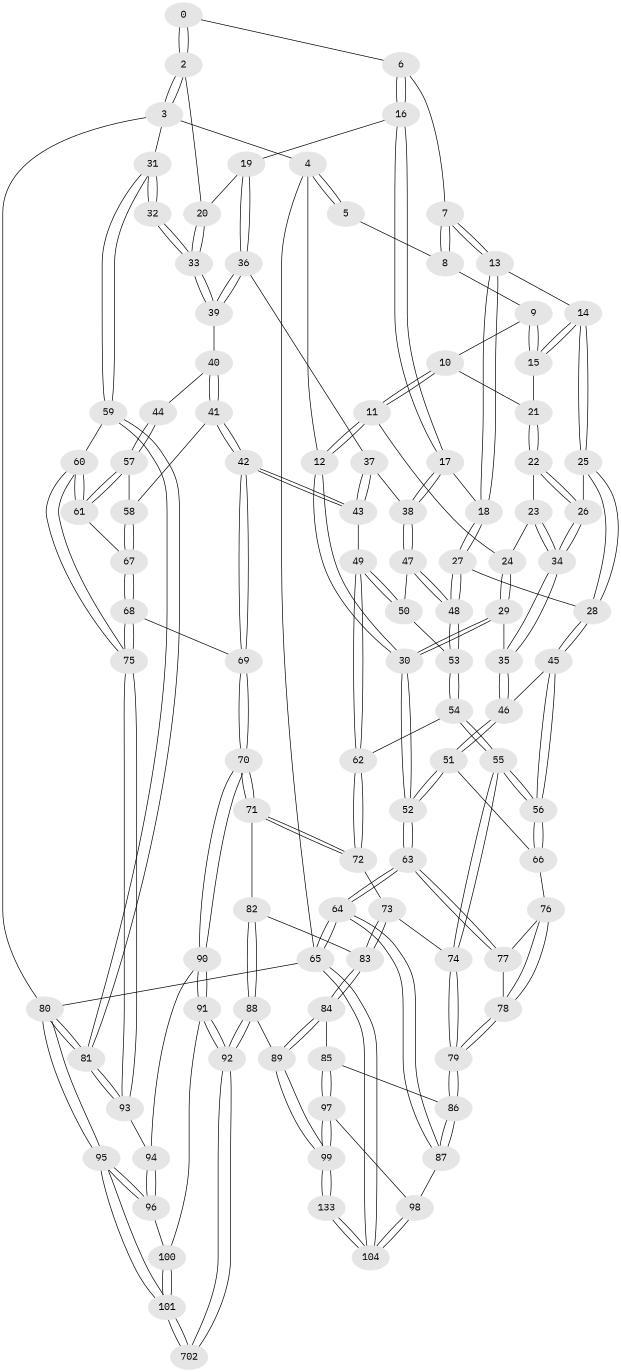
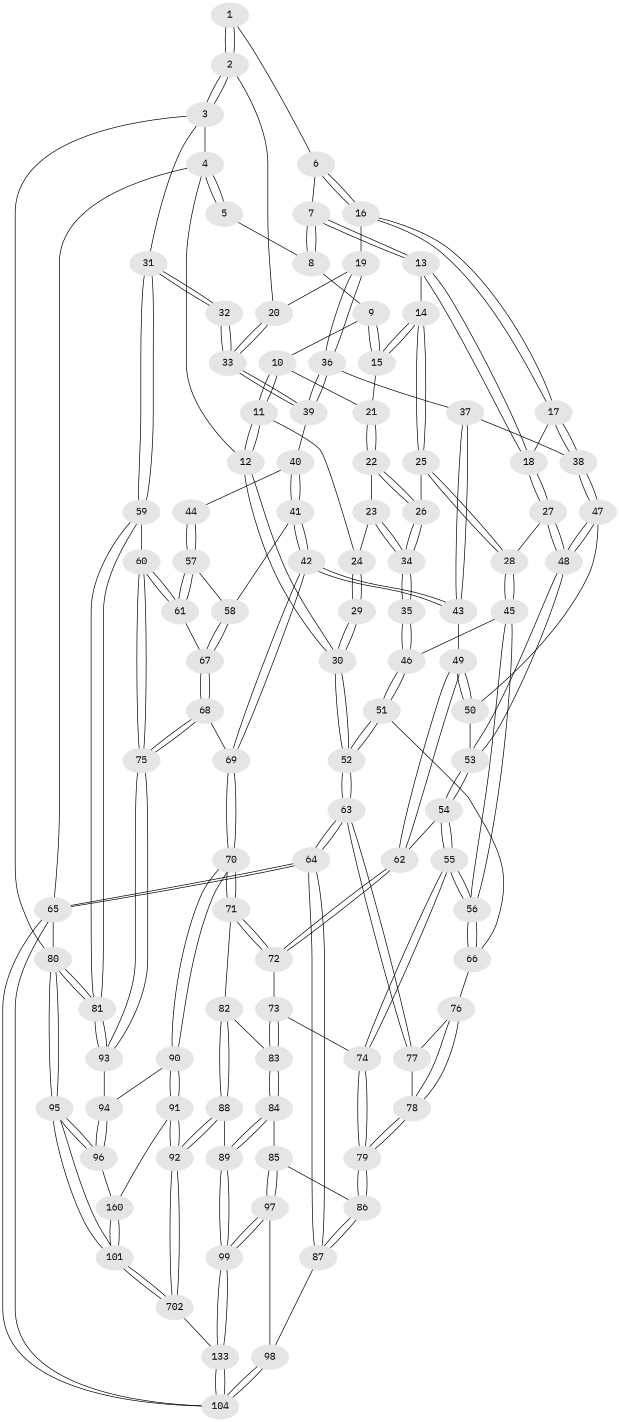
(184, 15) -> (230, 15)
(504, 637) -> none
(167, 1258) -> (115, 1208)
none -> (197, 1332)
